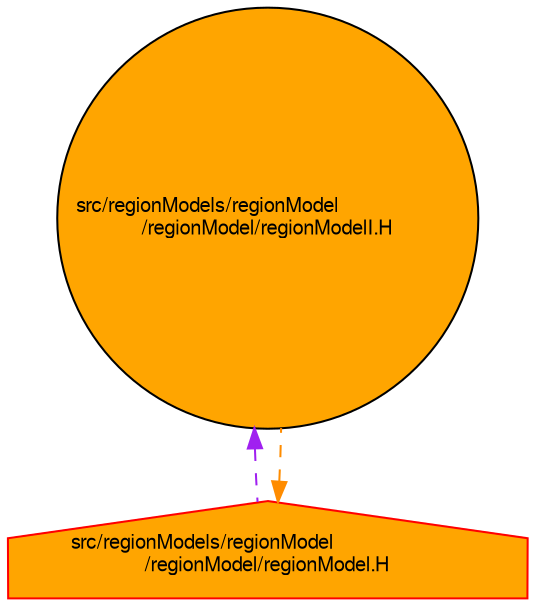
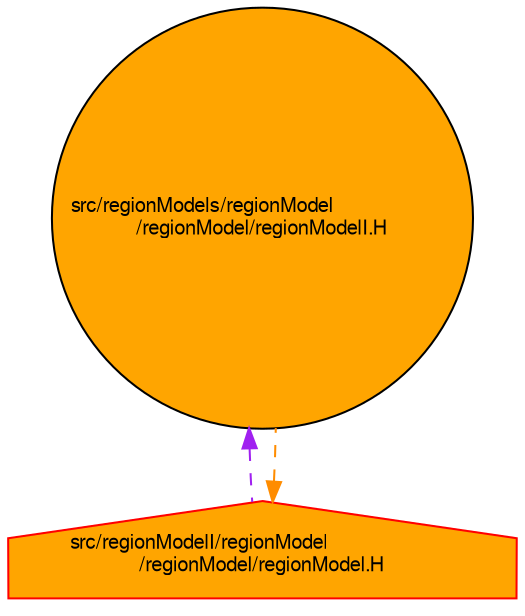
(268, 555) -> (262, 555)
